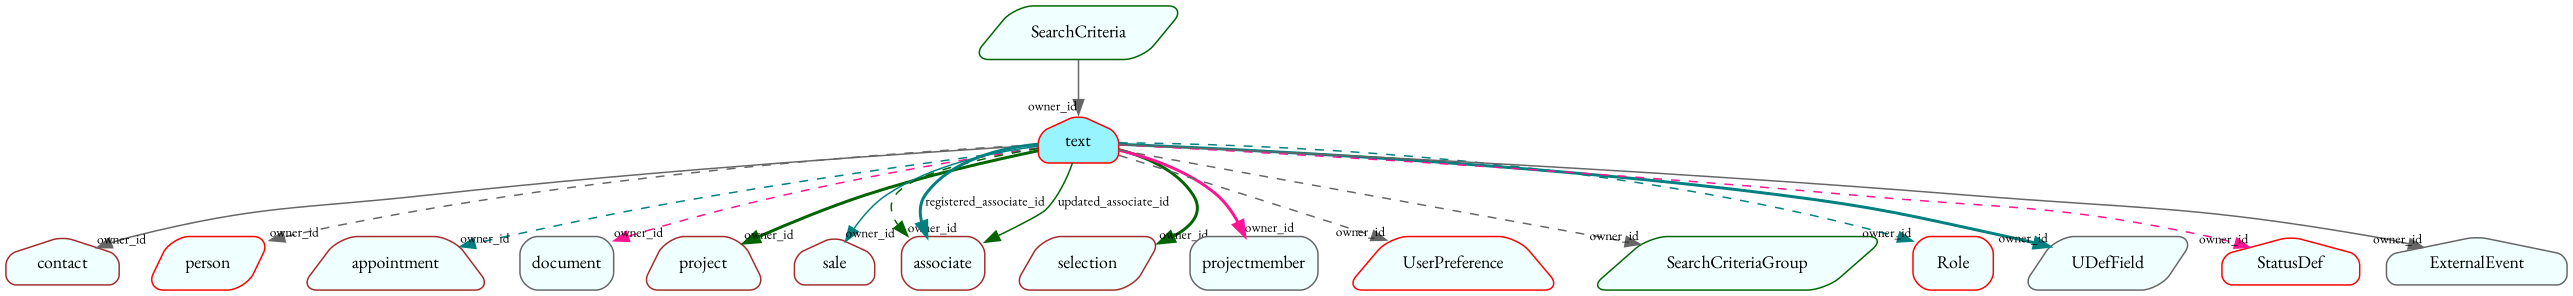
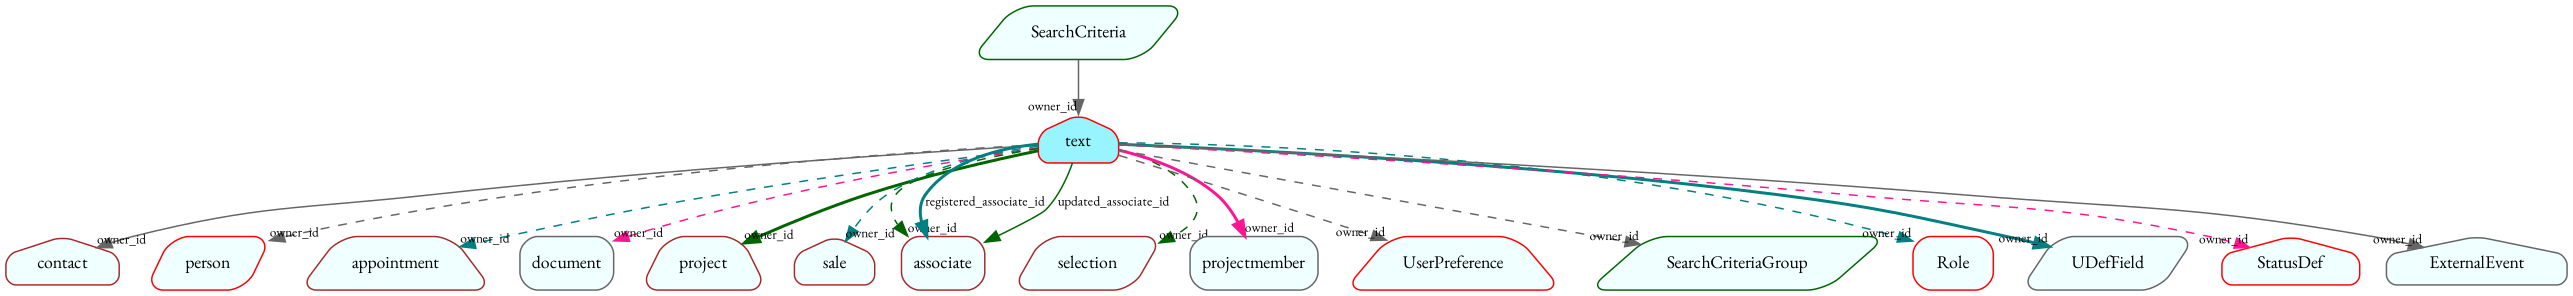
(937, 170) -> (937, 170)
(1187, 186) -> (1187, 186)
